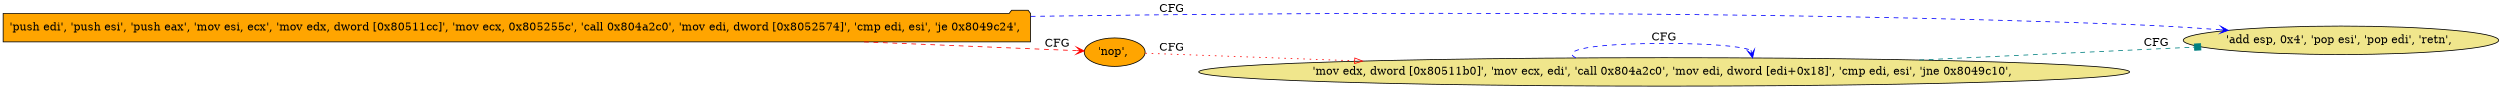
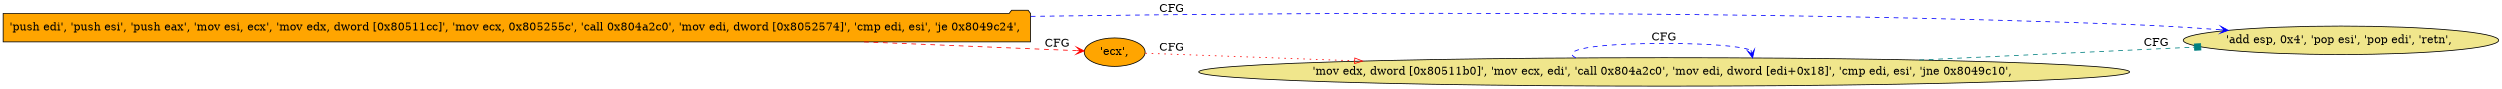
(1115, 52) -> (1115, 52)
